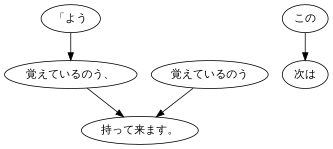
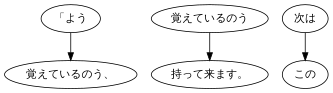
(305, 43) -> (305, 43)
(102, 100) -> none
